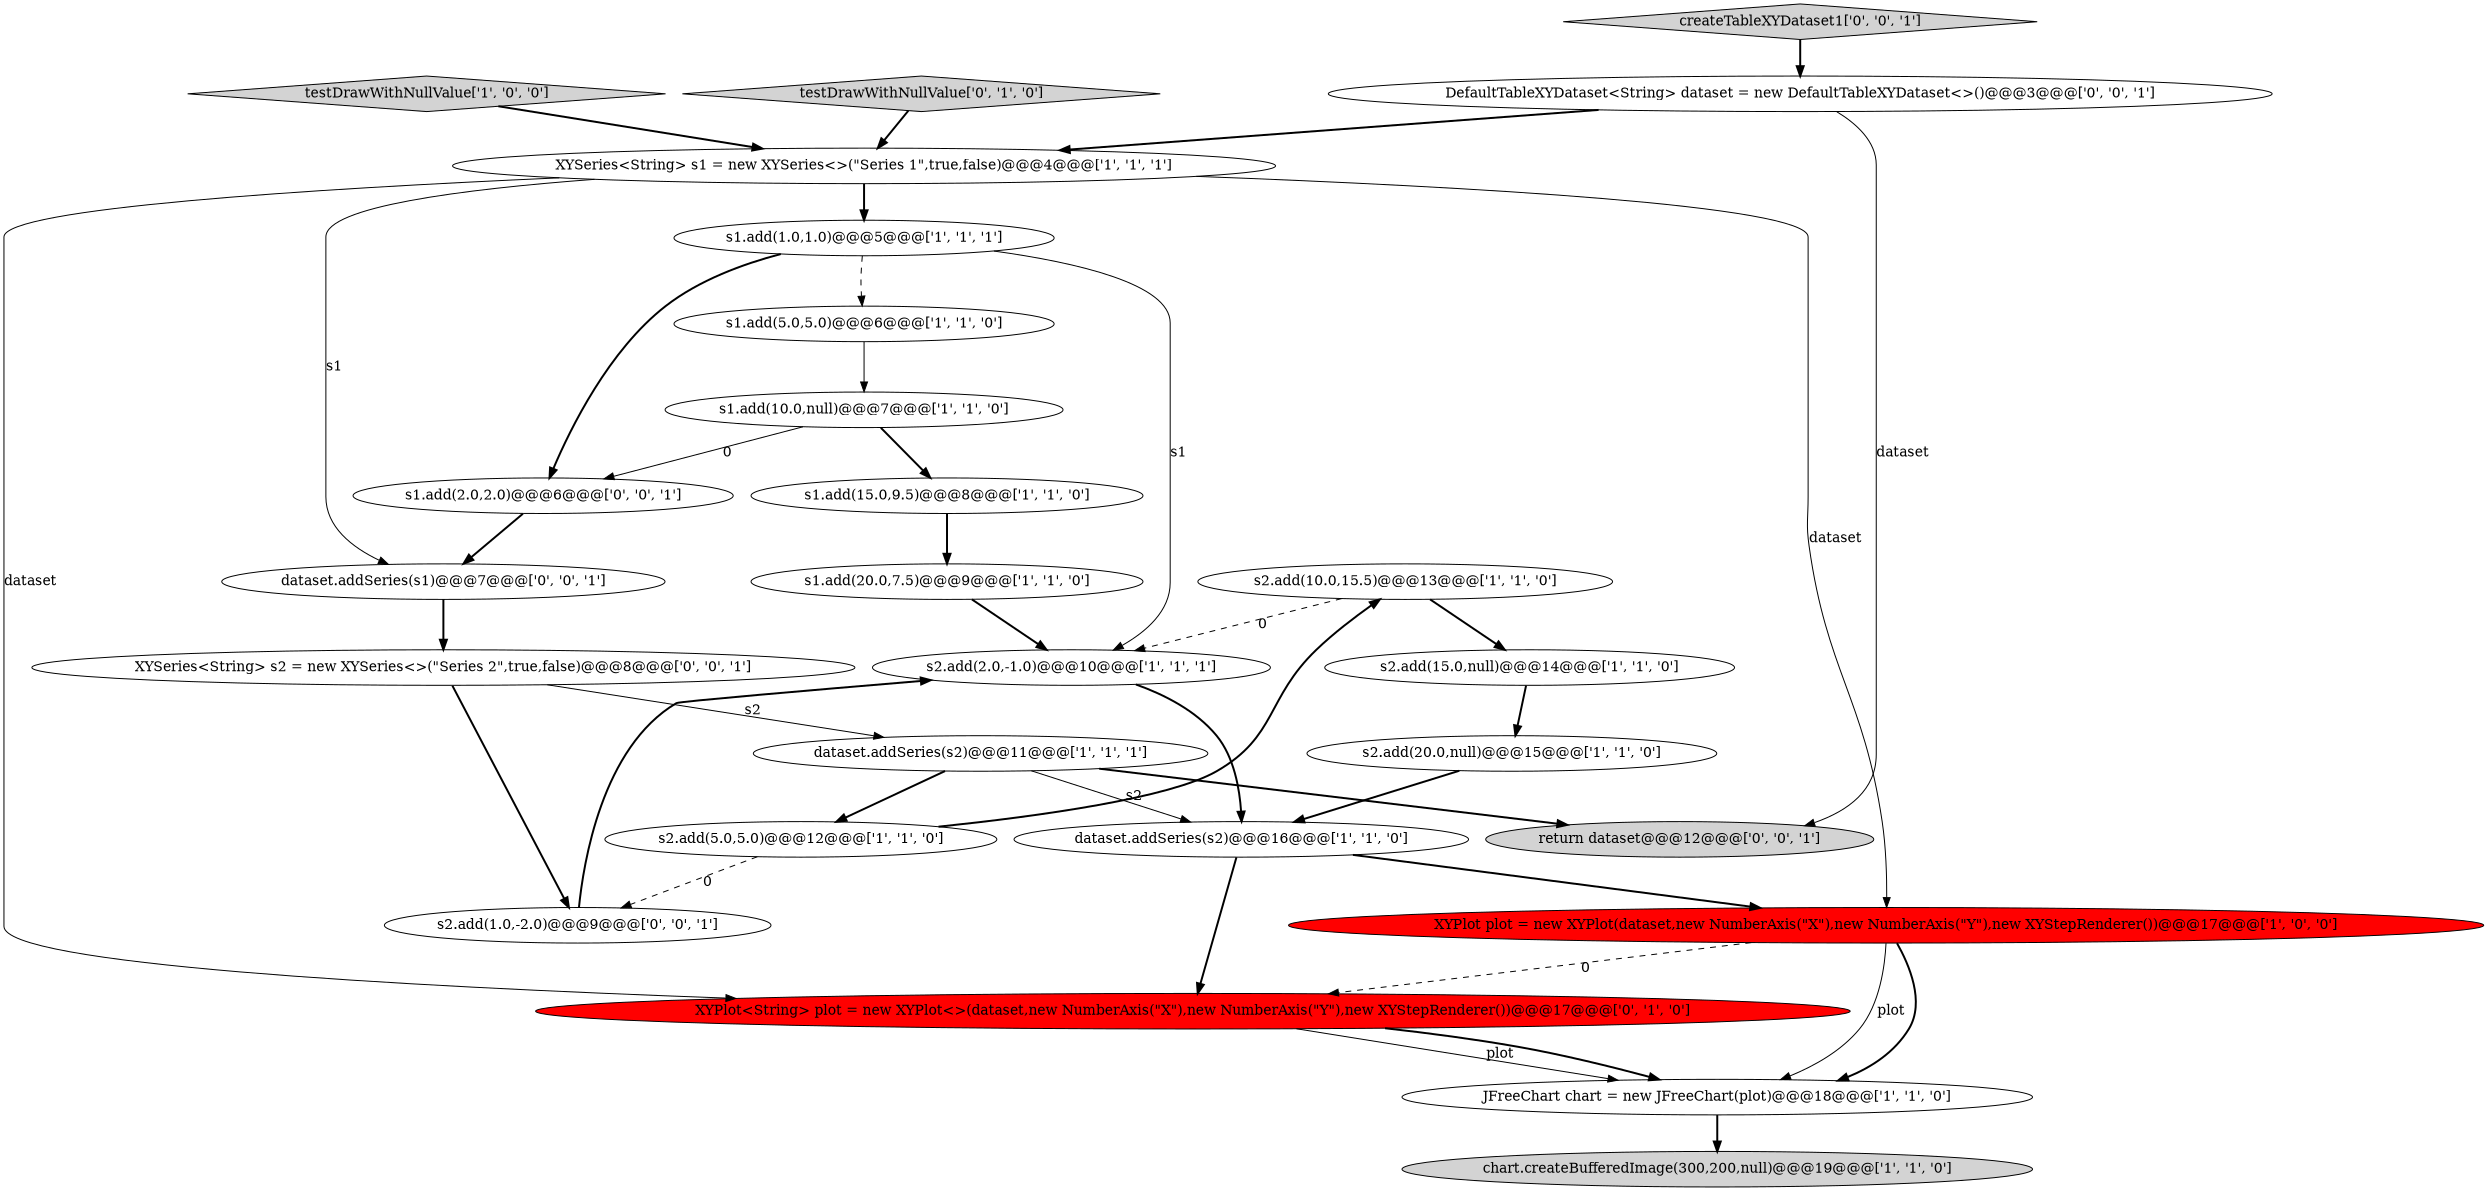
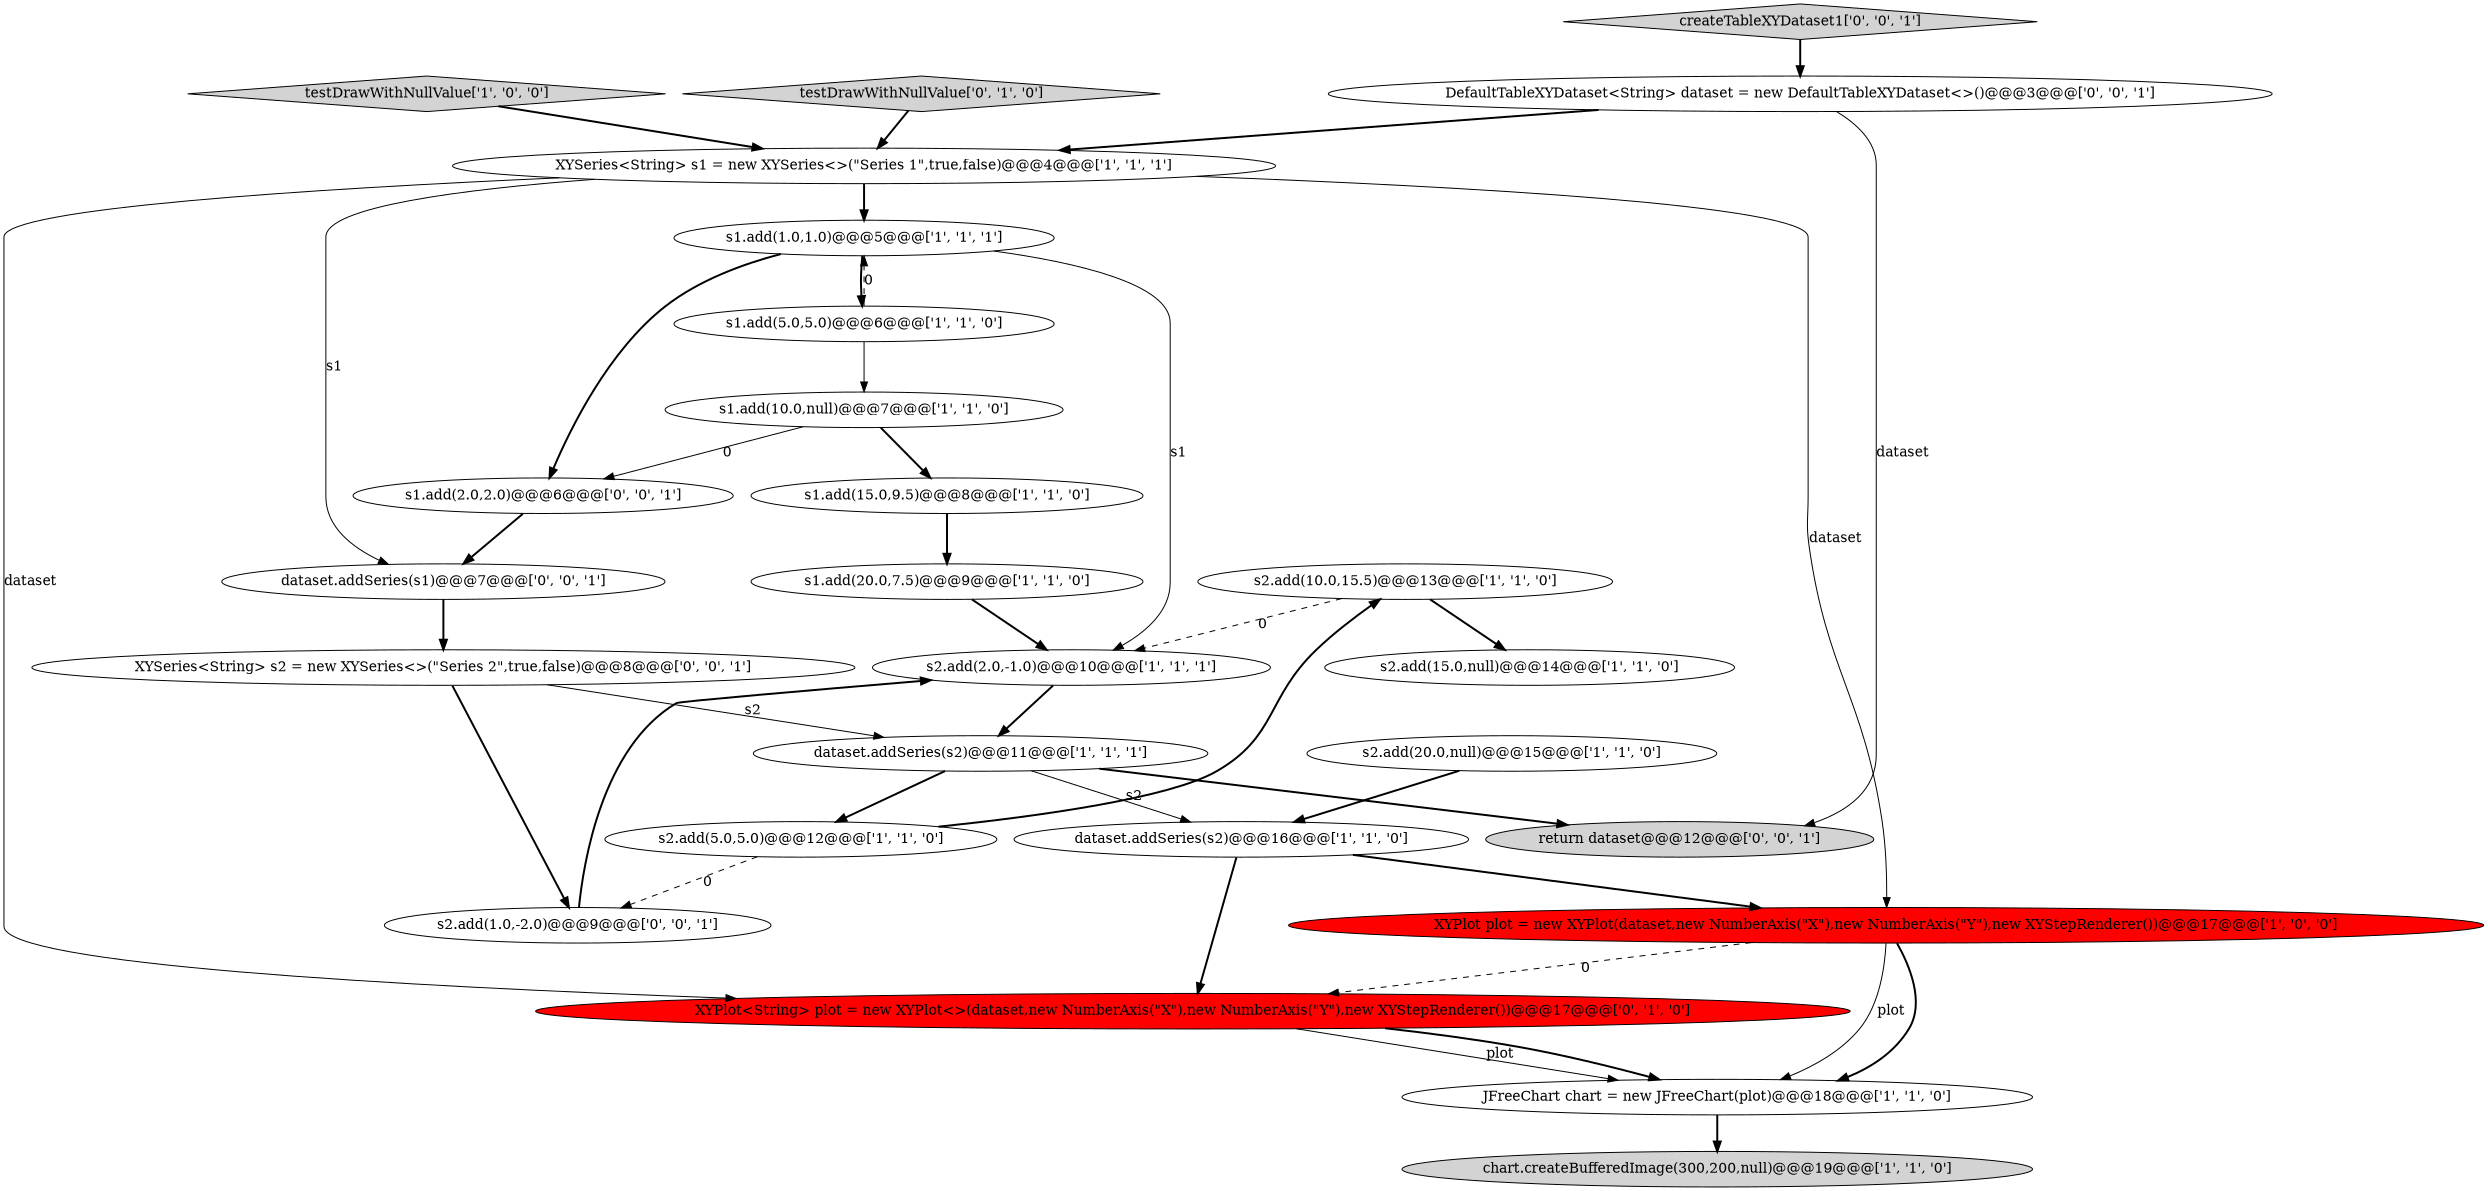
(861, 276) -> (861, 276)
none -> (864, 286)
(1522, 706) -> none
(1211, 730) -> (1030, 707)
